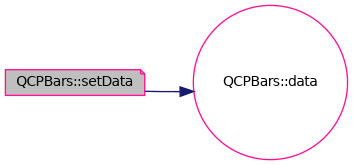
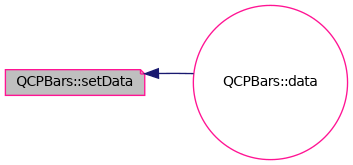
(162, 92) -> (176, 73)
